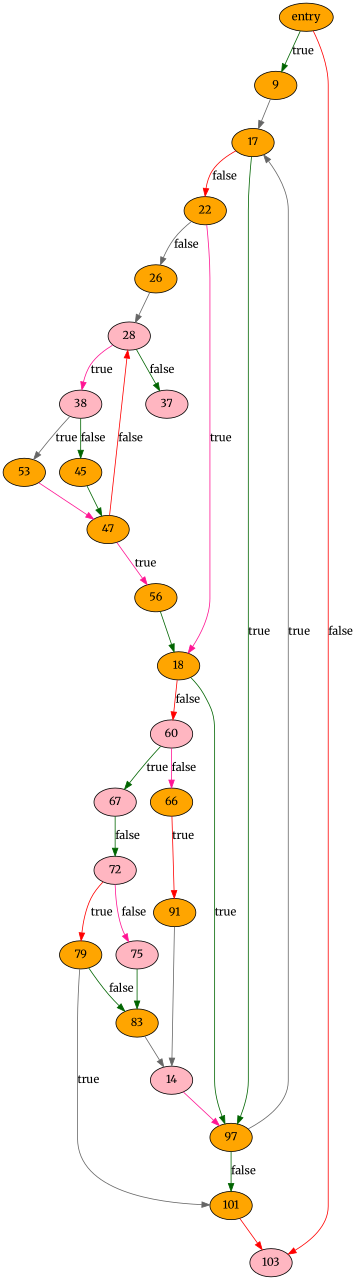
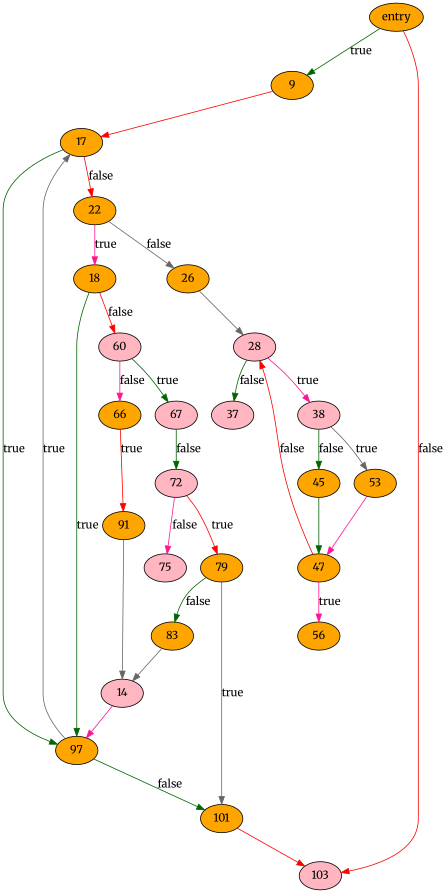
(266, 110) -> (191, 113)
(166, 628) -> none
(137, 985) -> none
